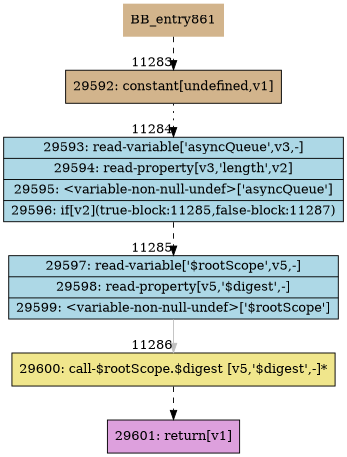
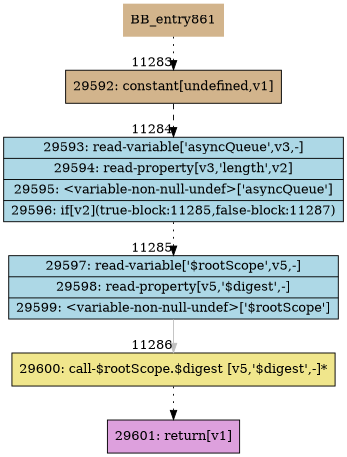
(174, 49) -> (174, 49)
(174, 116) -> (174, 116)
(174, 234) -> (174, 234)
(174, 398) -> (174, 398)
